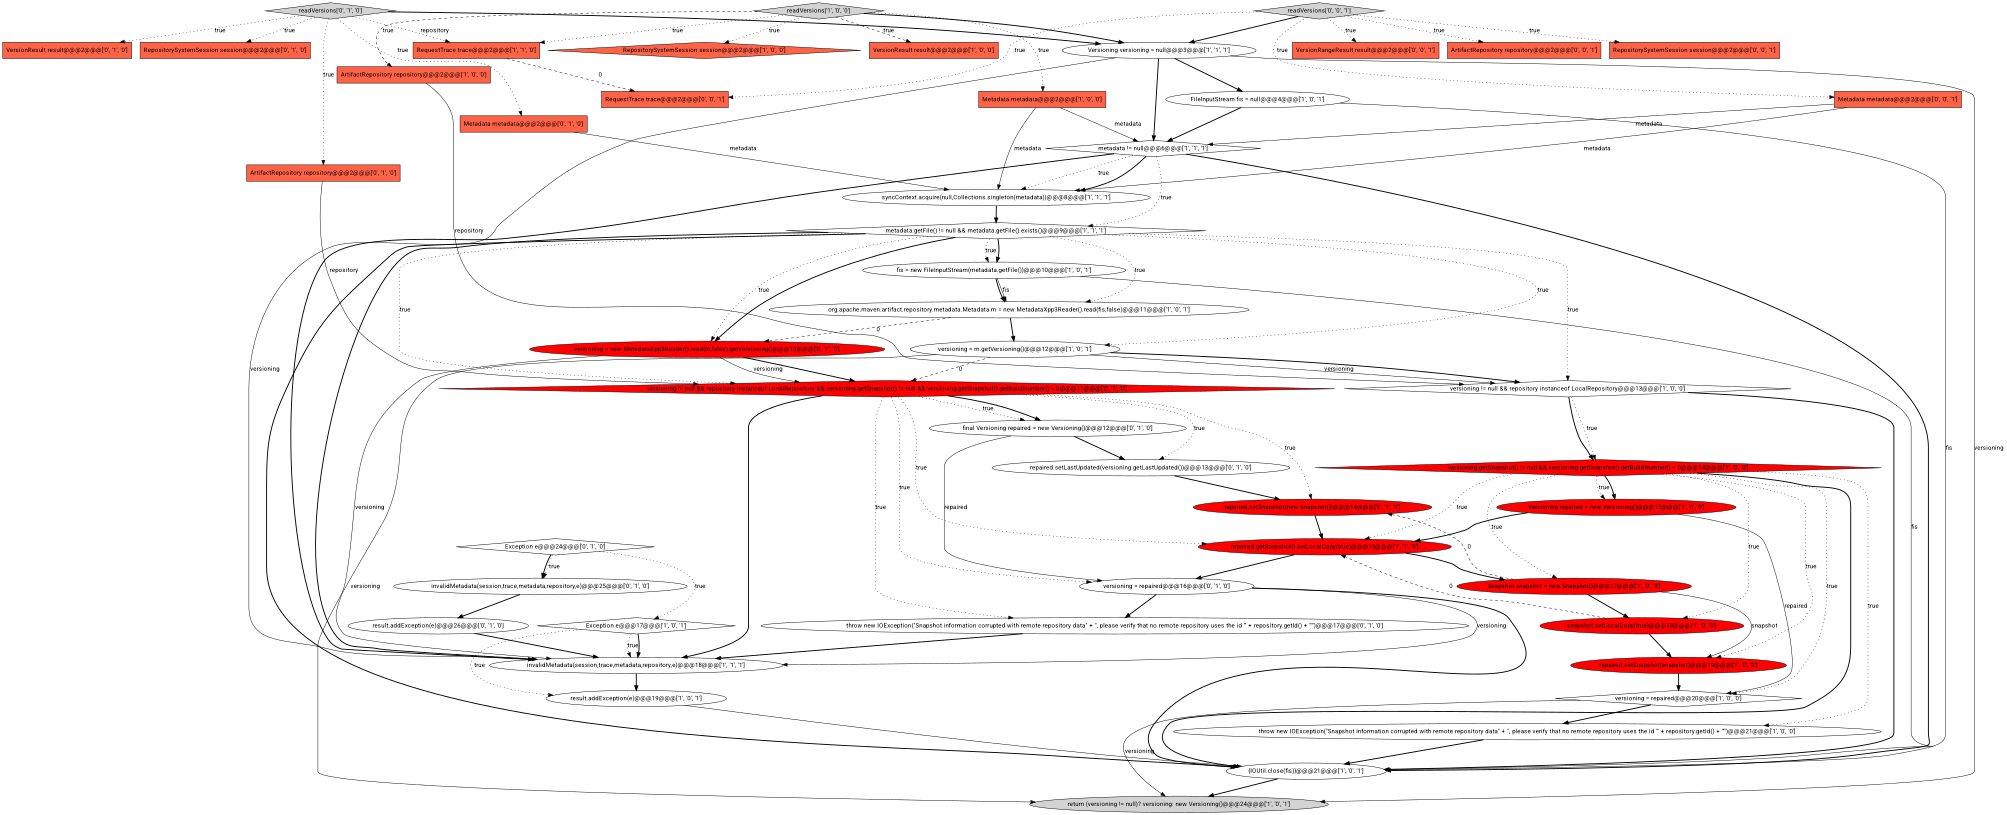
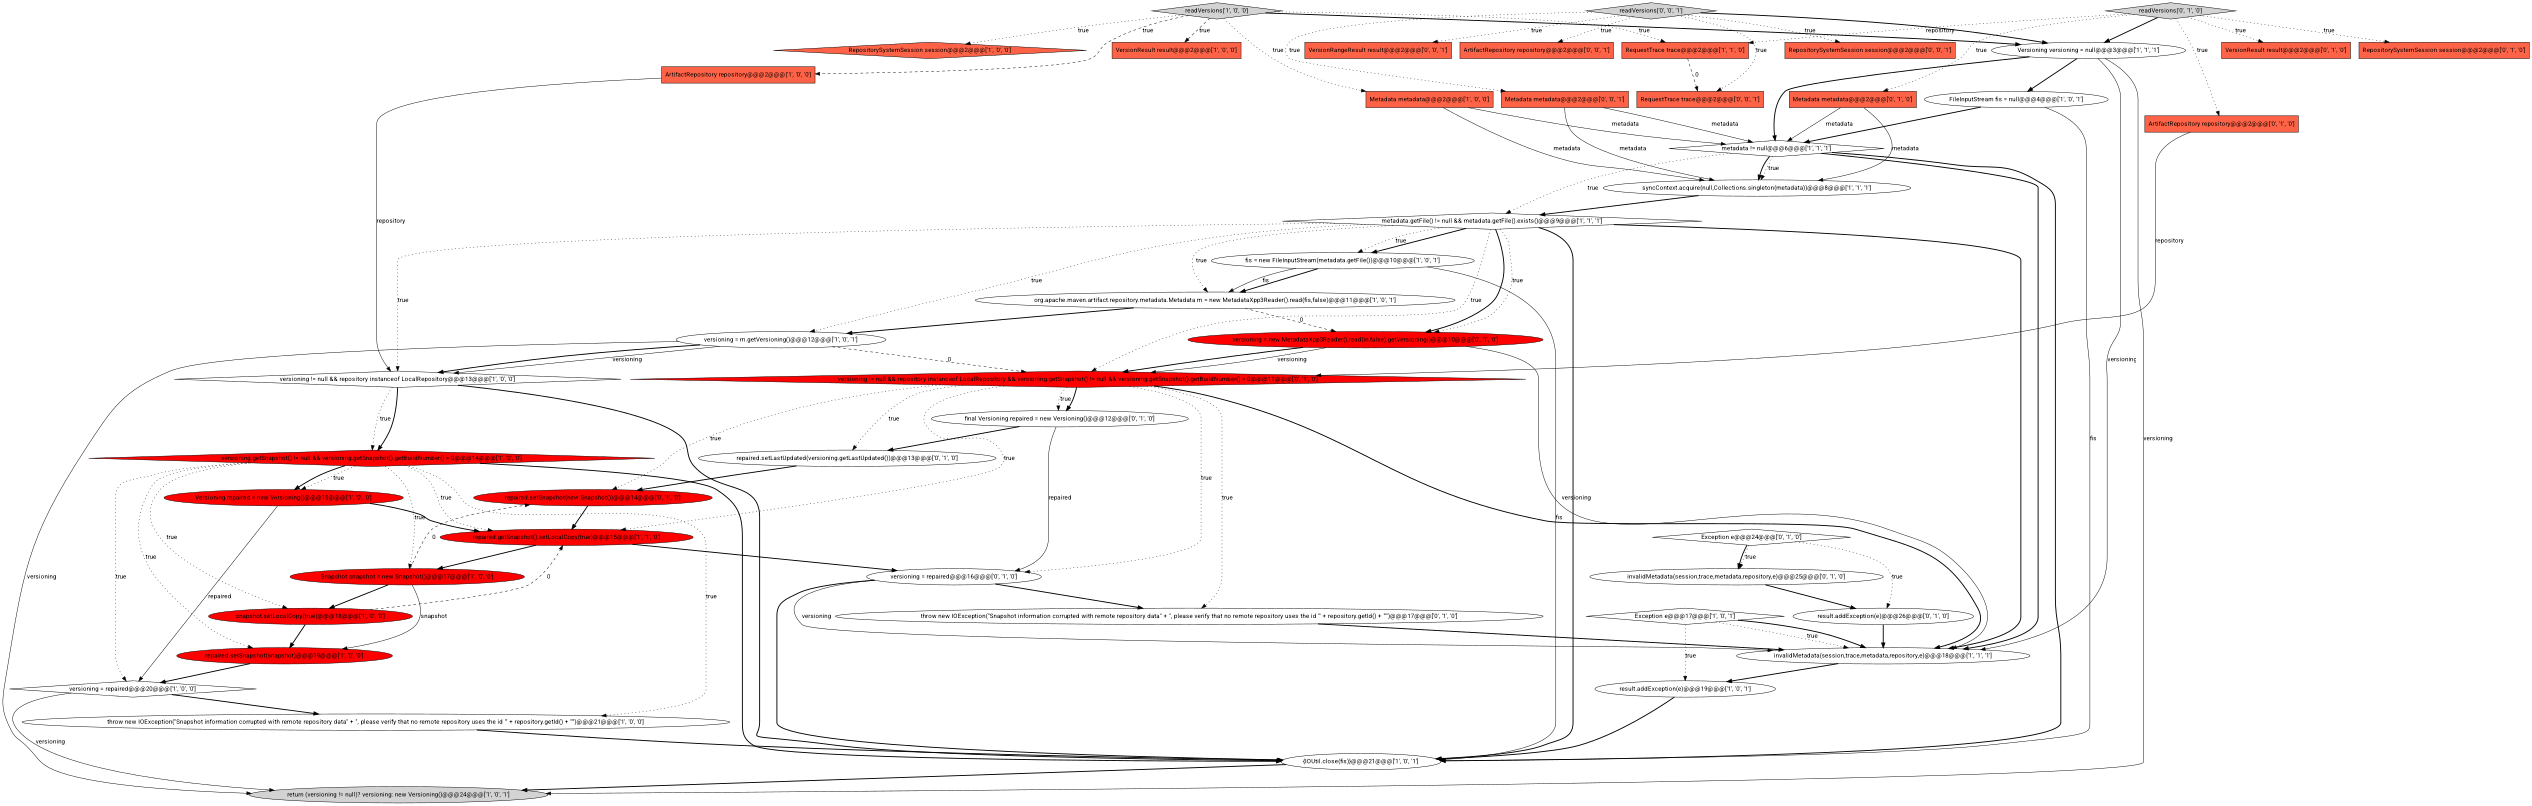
none -> (1816, 123)
(675, 568) -> (1861, 555)
(960, 739) -> (1564, 749)
